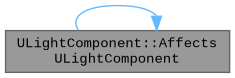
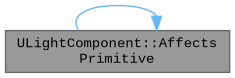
(118, 51) -> (118, 51)
